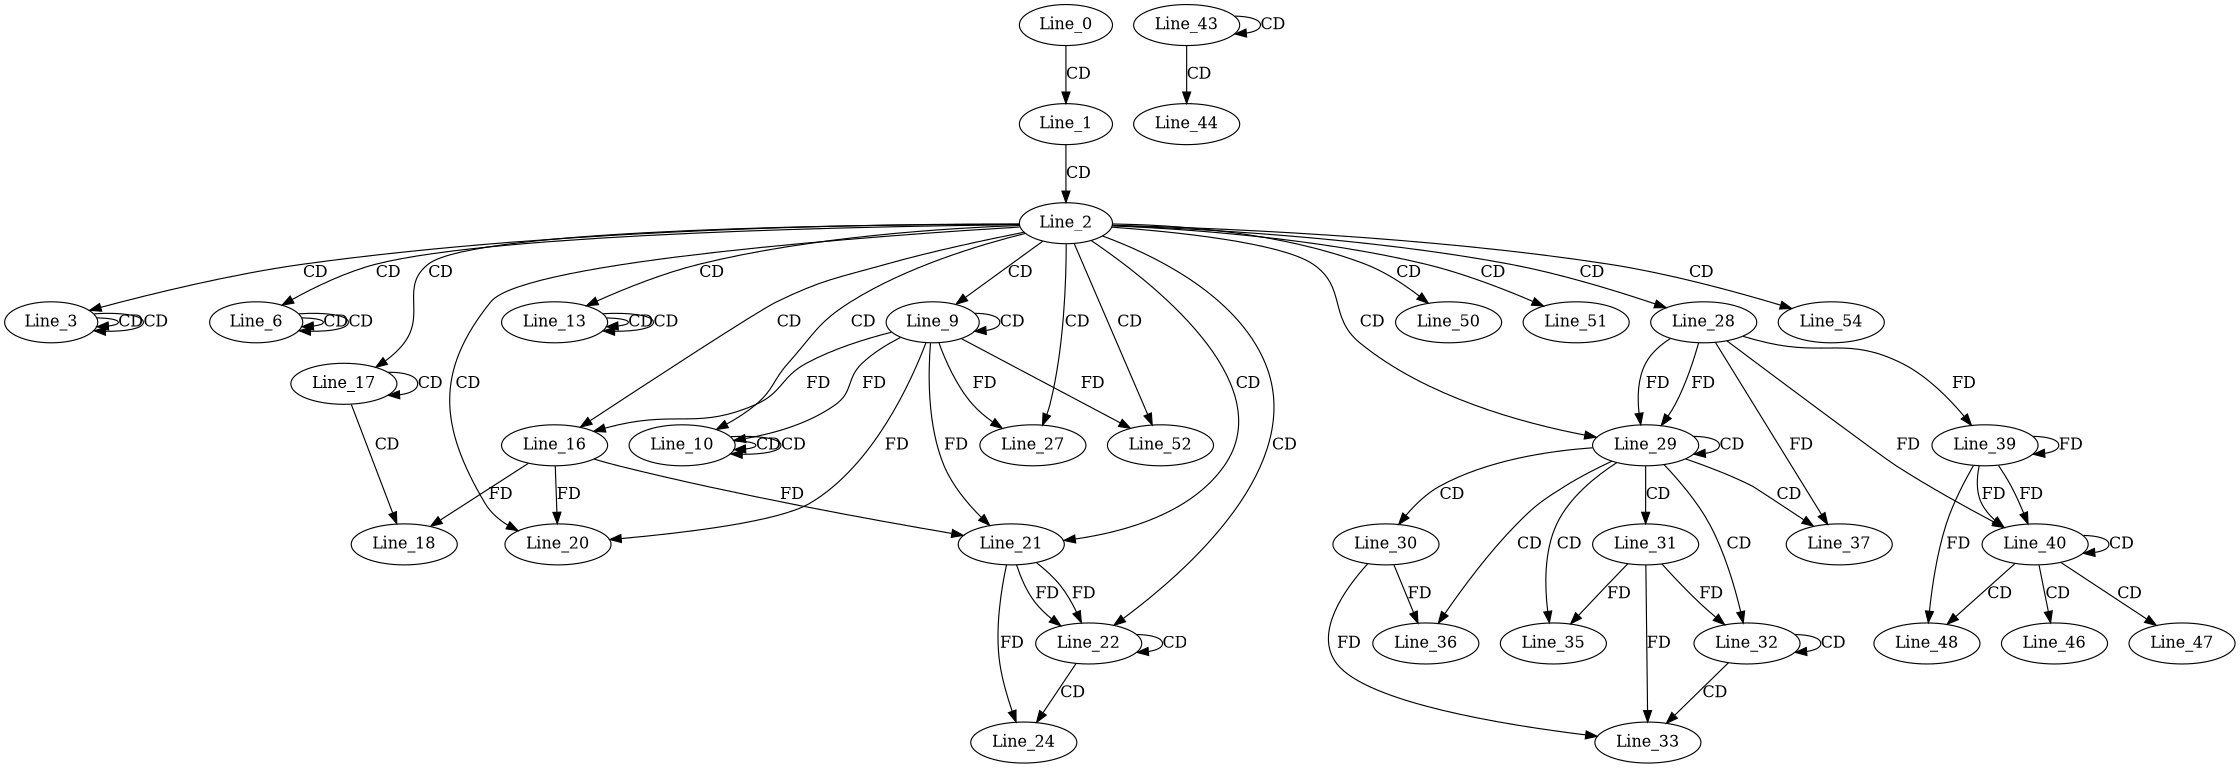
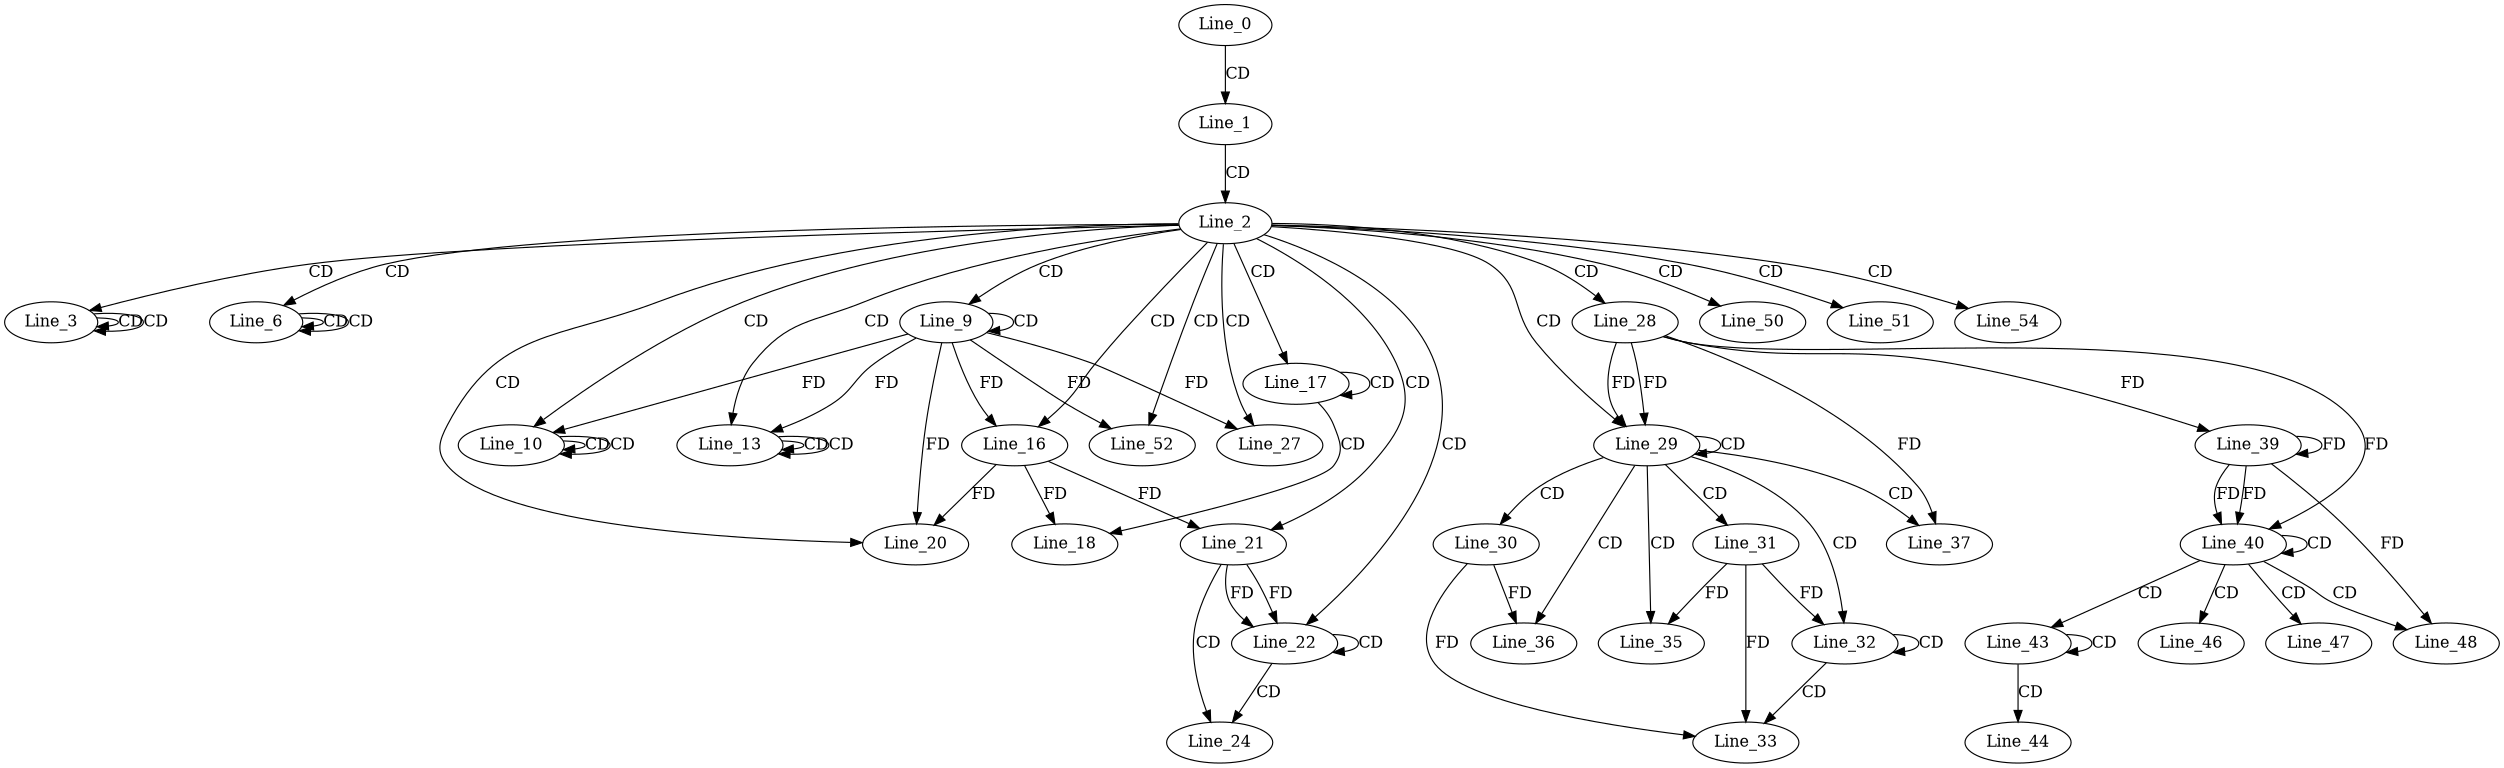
(935, 437) -> (851, 387)
none -> (2131, 592)
(1012, 643) -> (1208, 643)
